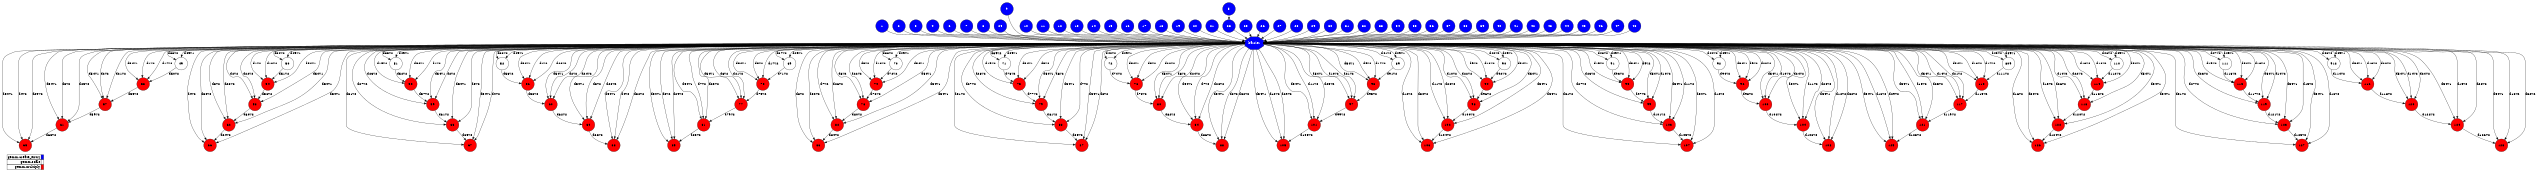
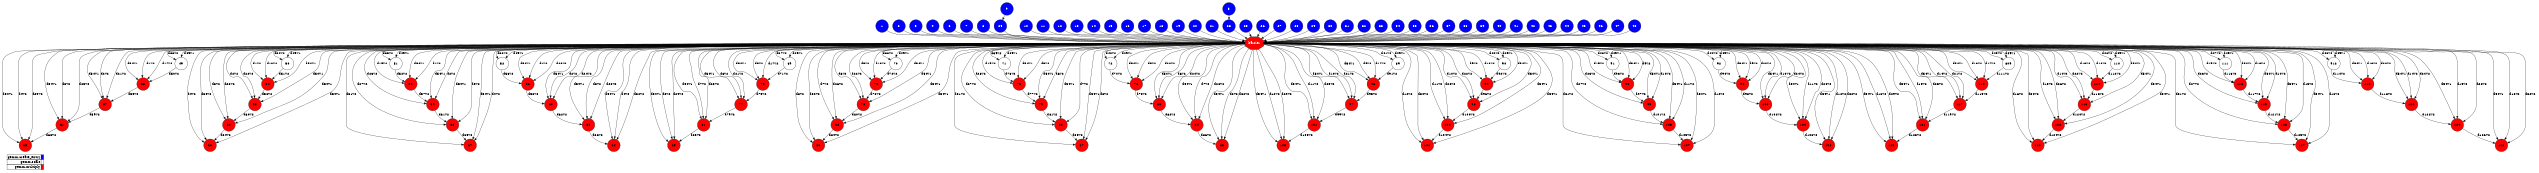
(1120, 39) -> (1004, 16)
(1254, 43) -> (1254, 43)
